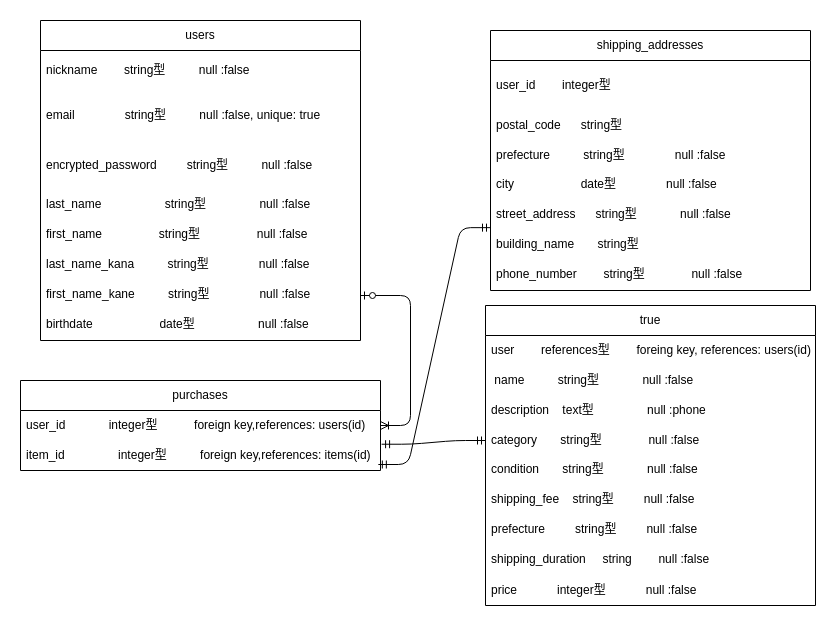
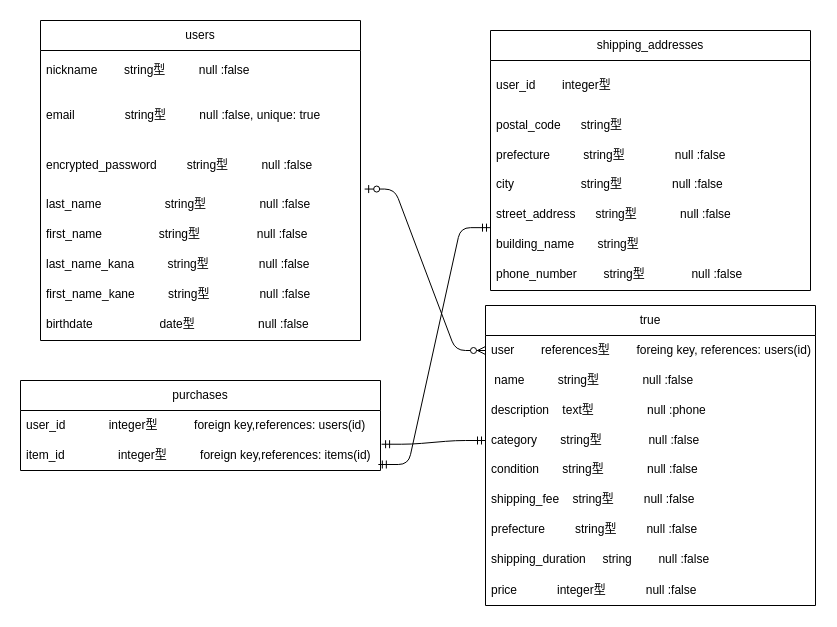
(648, 184) -> (653, 184)
none -> (424, 268)
(411, 351) -> none
